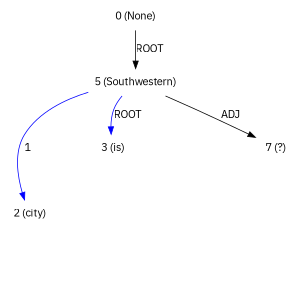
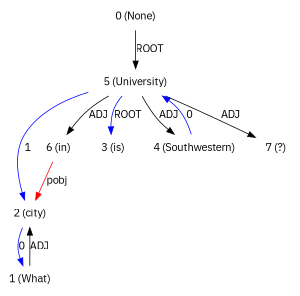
(136, 82) -> (136, 82)
none -> (59, 148)
none -> (195, 148)
none -> (30, 280)
